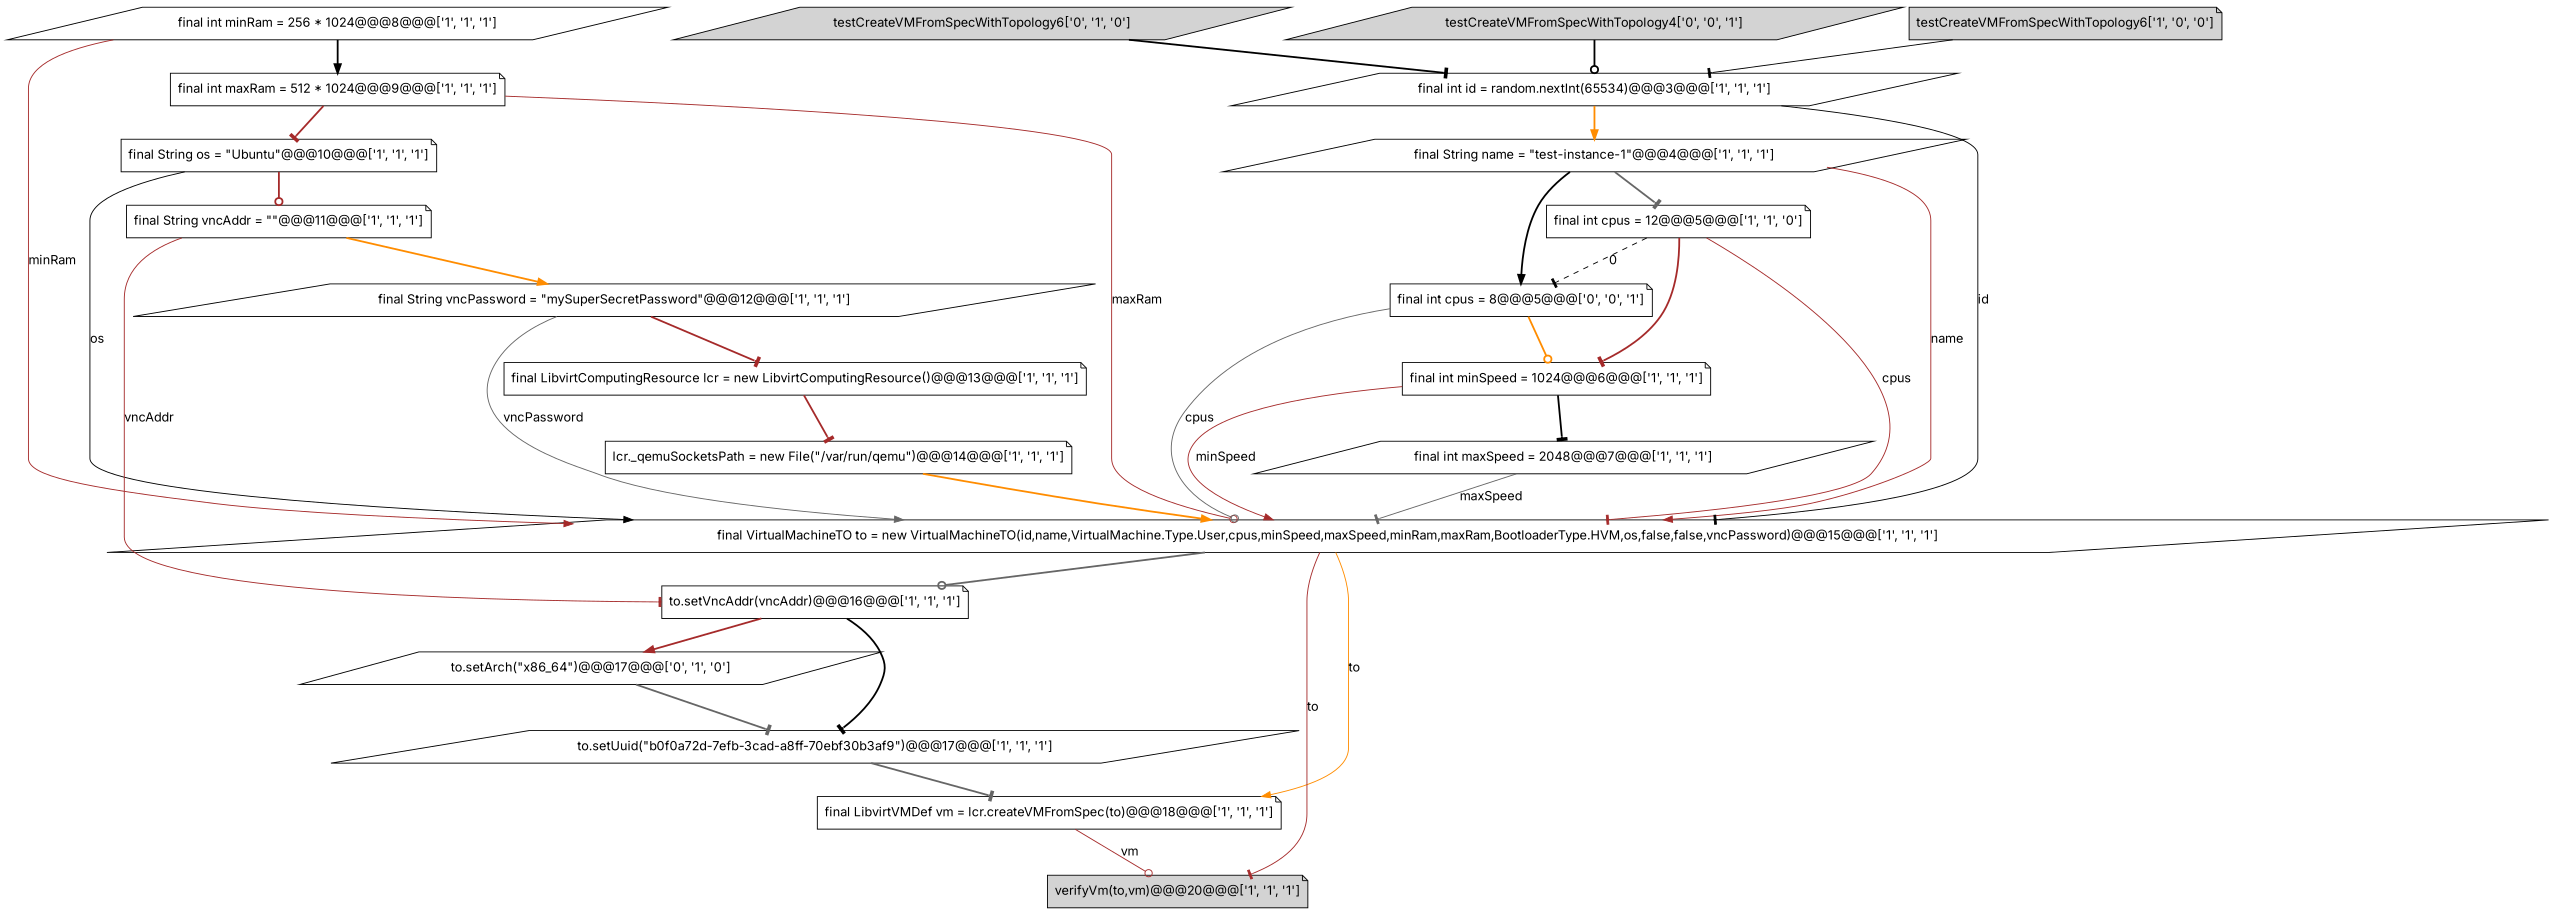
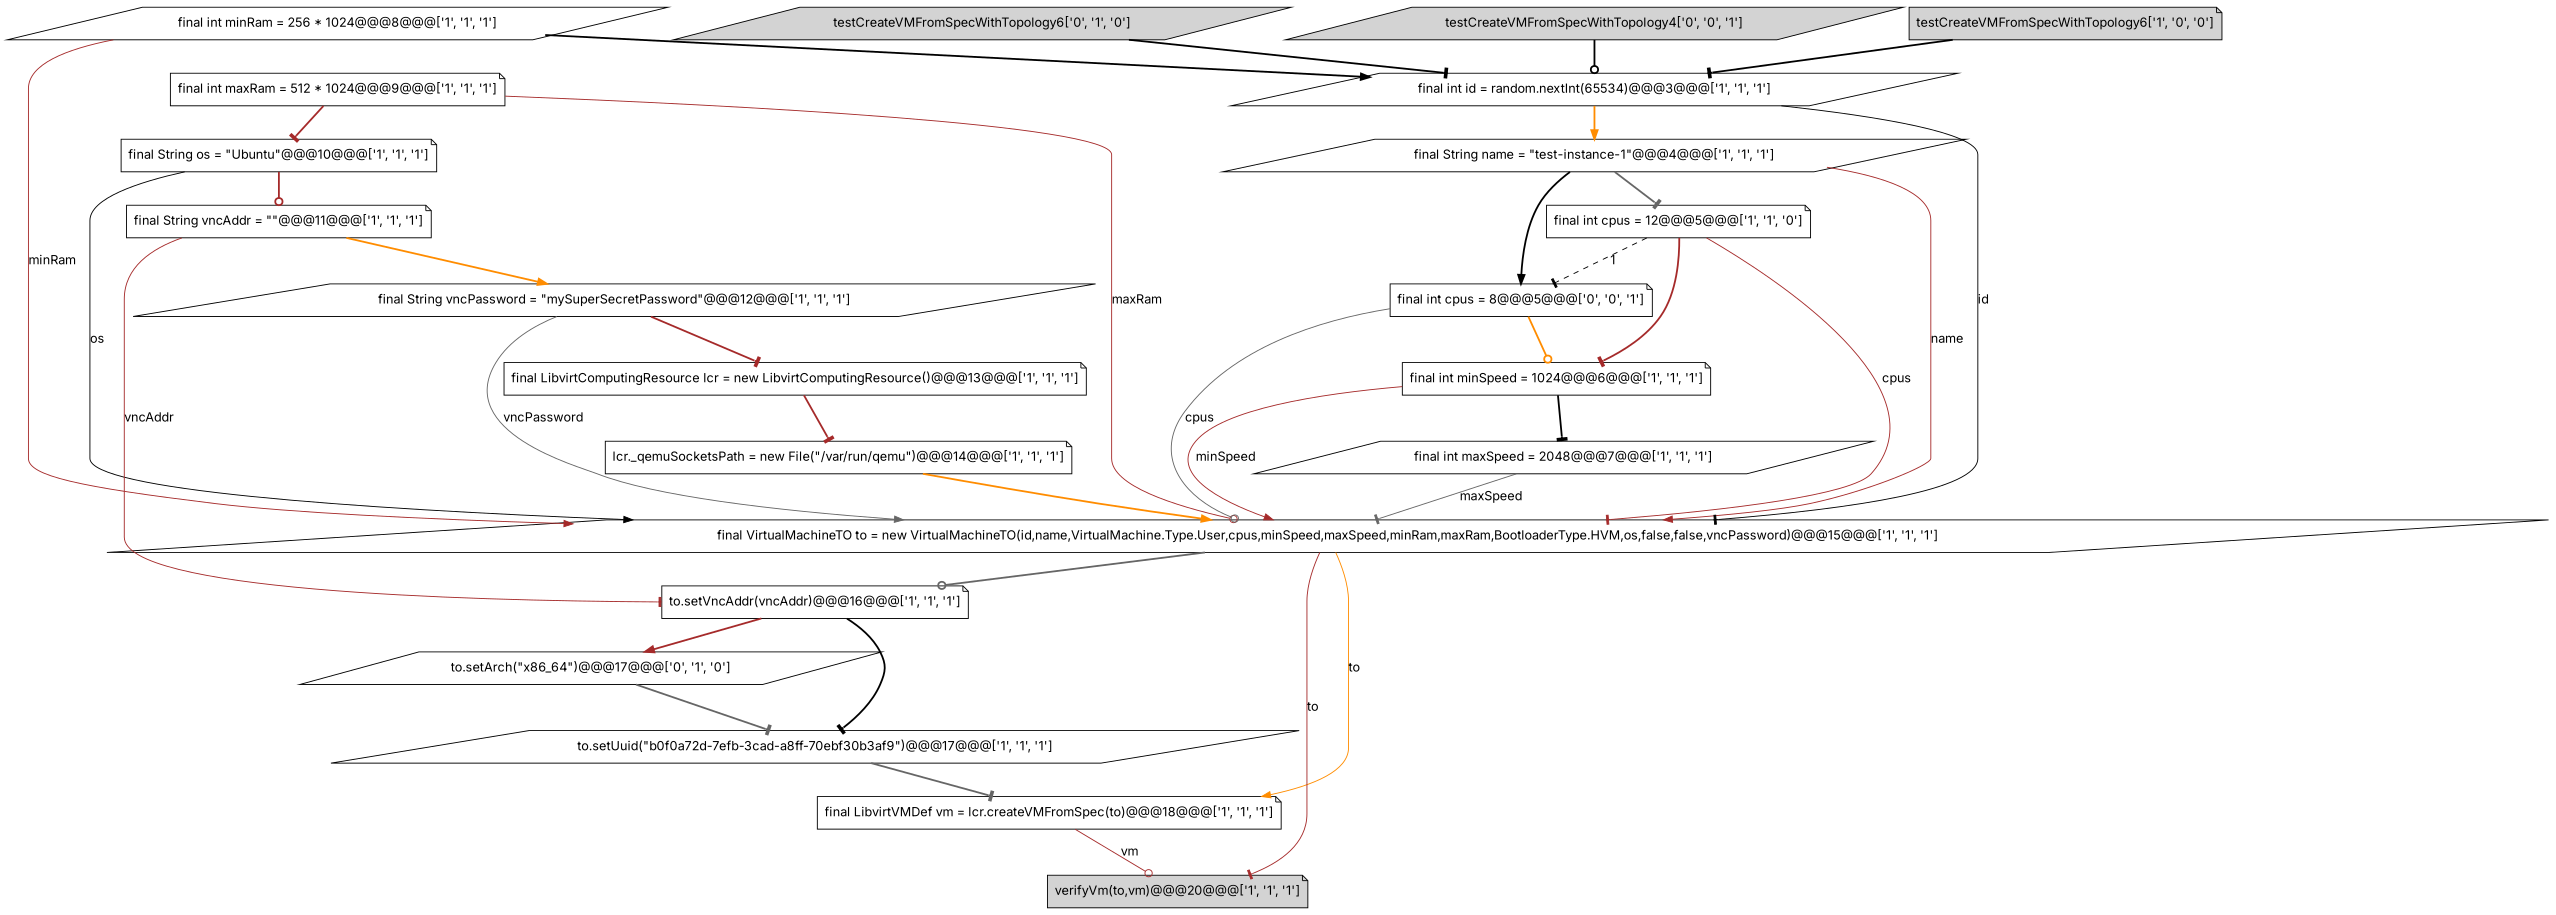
(338, 52) -> (953, 56)
(1833, 56) -> (1833, 56)
(1613, 261) -> (1613, 261)
